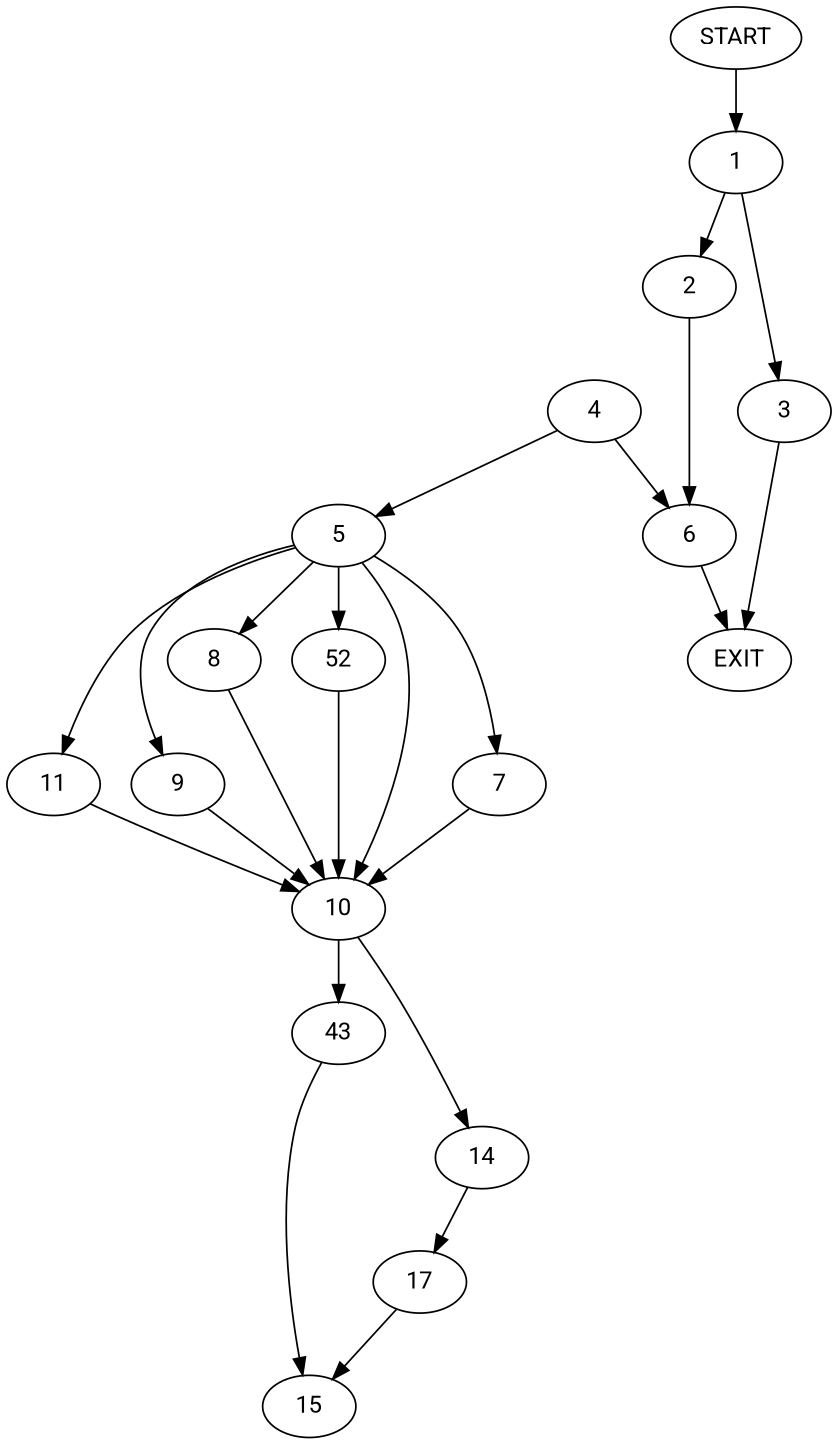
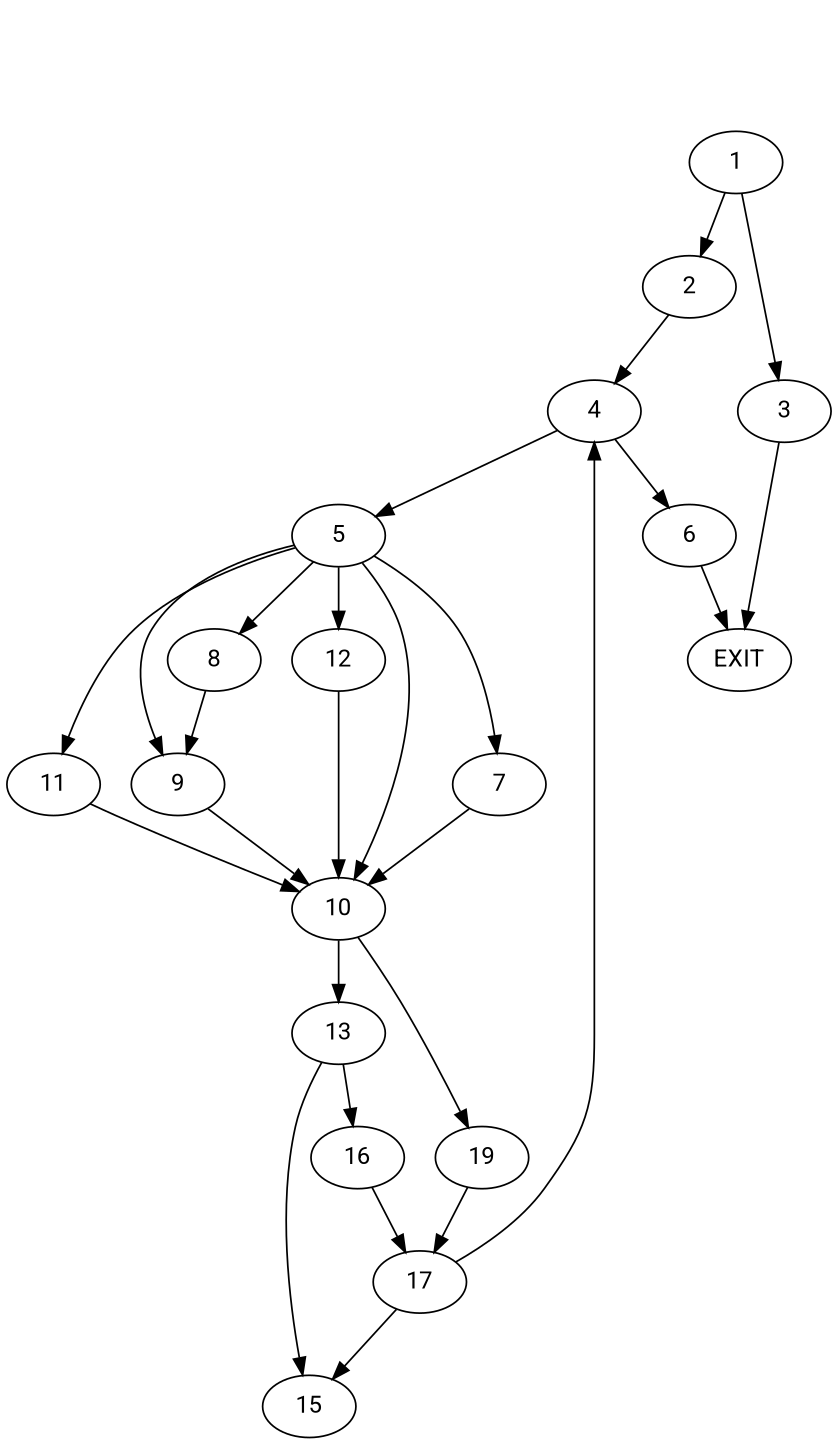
(736, 38) -> none
(689, 402) -> (647, 342)
(339, 660) -> (339, 660)
(272, 776) -> (199, 714)
none -> (594, 888)
(339, 1033) -> (339, 1033)
none -> (358, 1158)
(482, 1158) -> (482, 1158)
